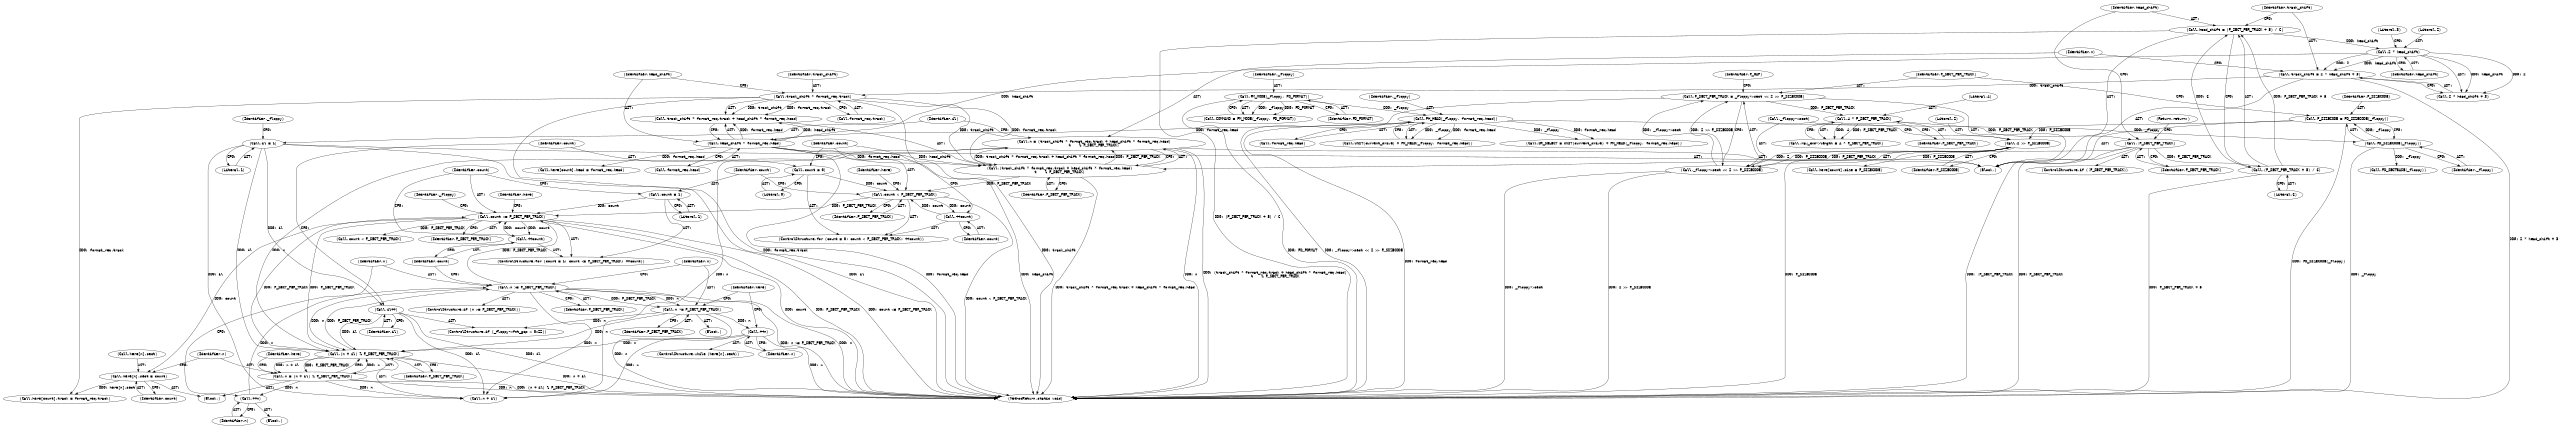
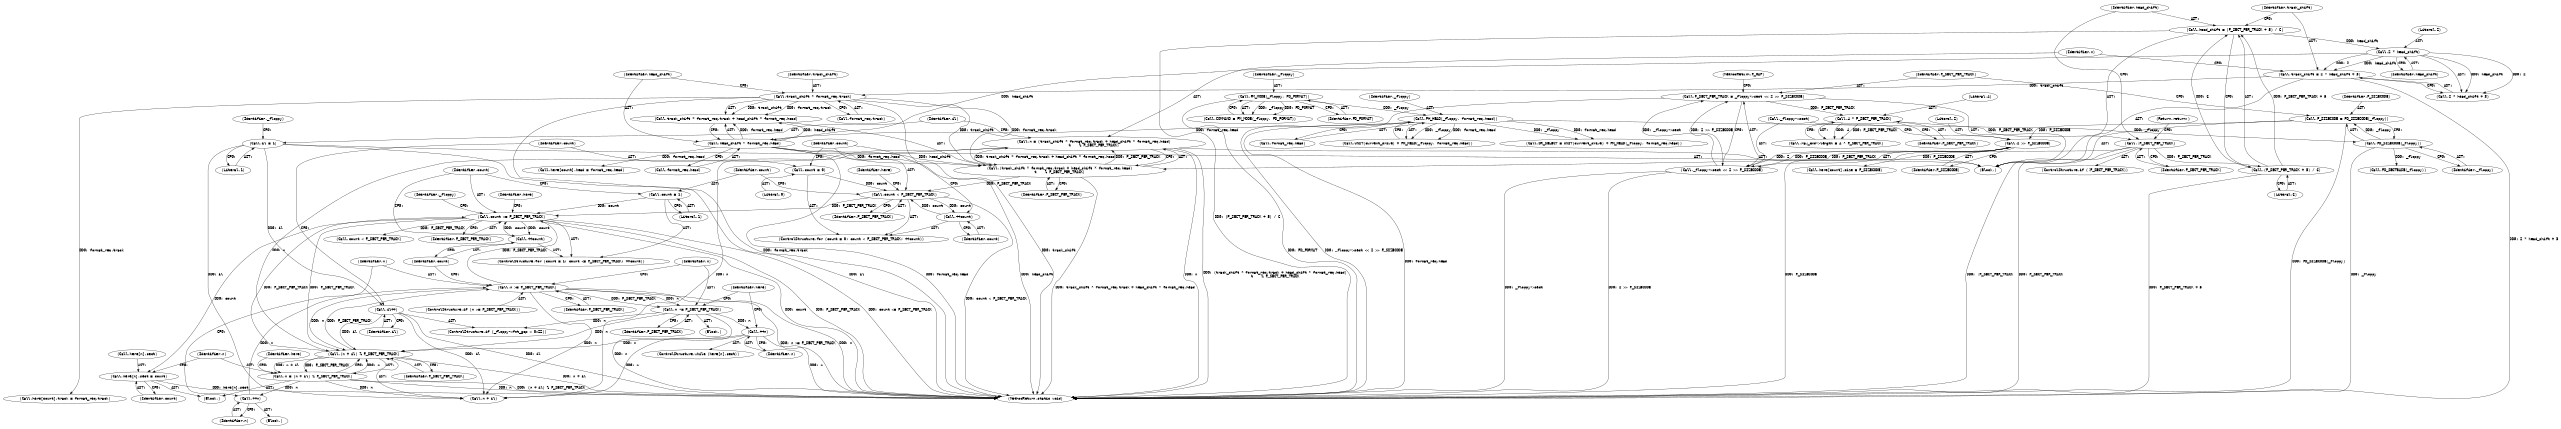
(2389, 30) -> none
(1743, 75) -> (1743, 75)
(794, 183) -> none
(237, 282) -> none
(500, 298) -> (511, 301)
(98, 386) -> (533, 394)
